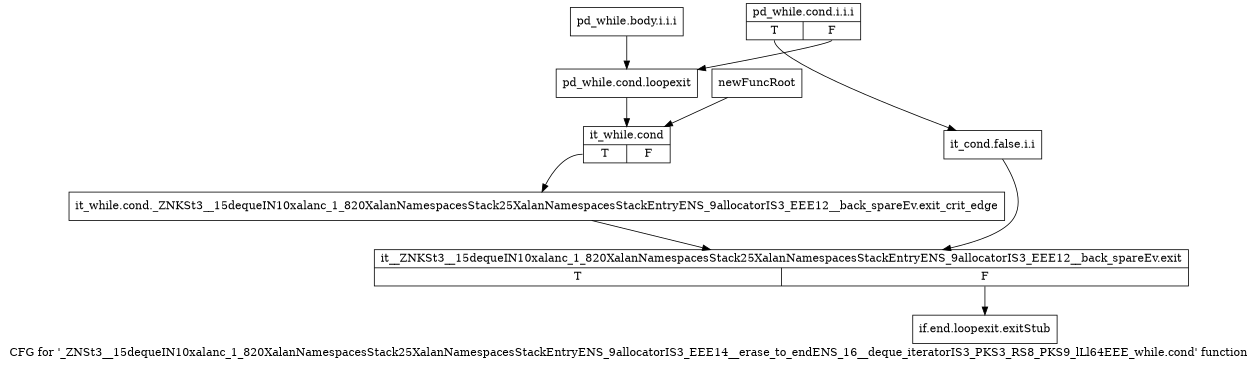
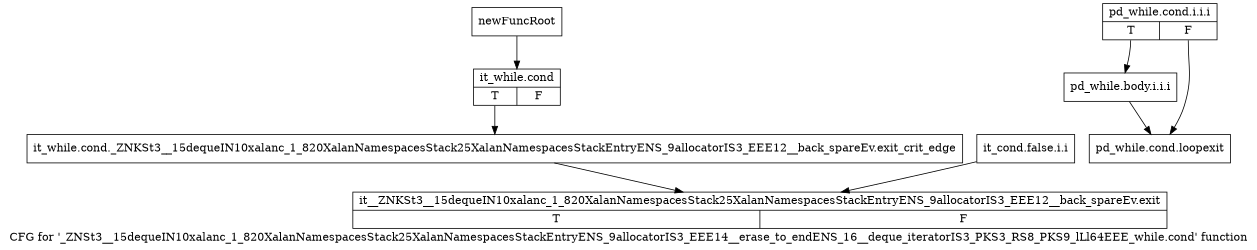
(857, 91) -> (1130, 53)
(627, 108) -> none
(985, 329) -> none
